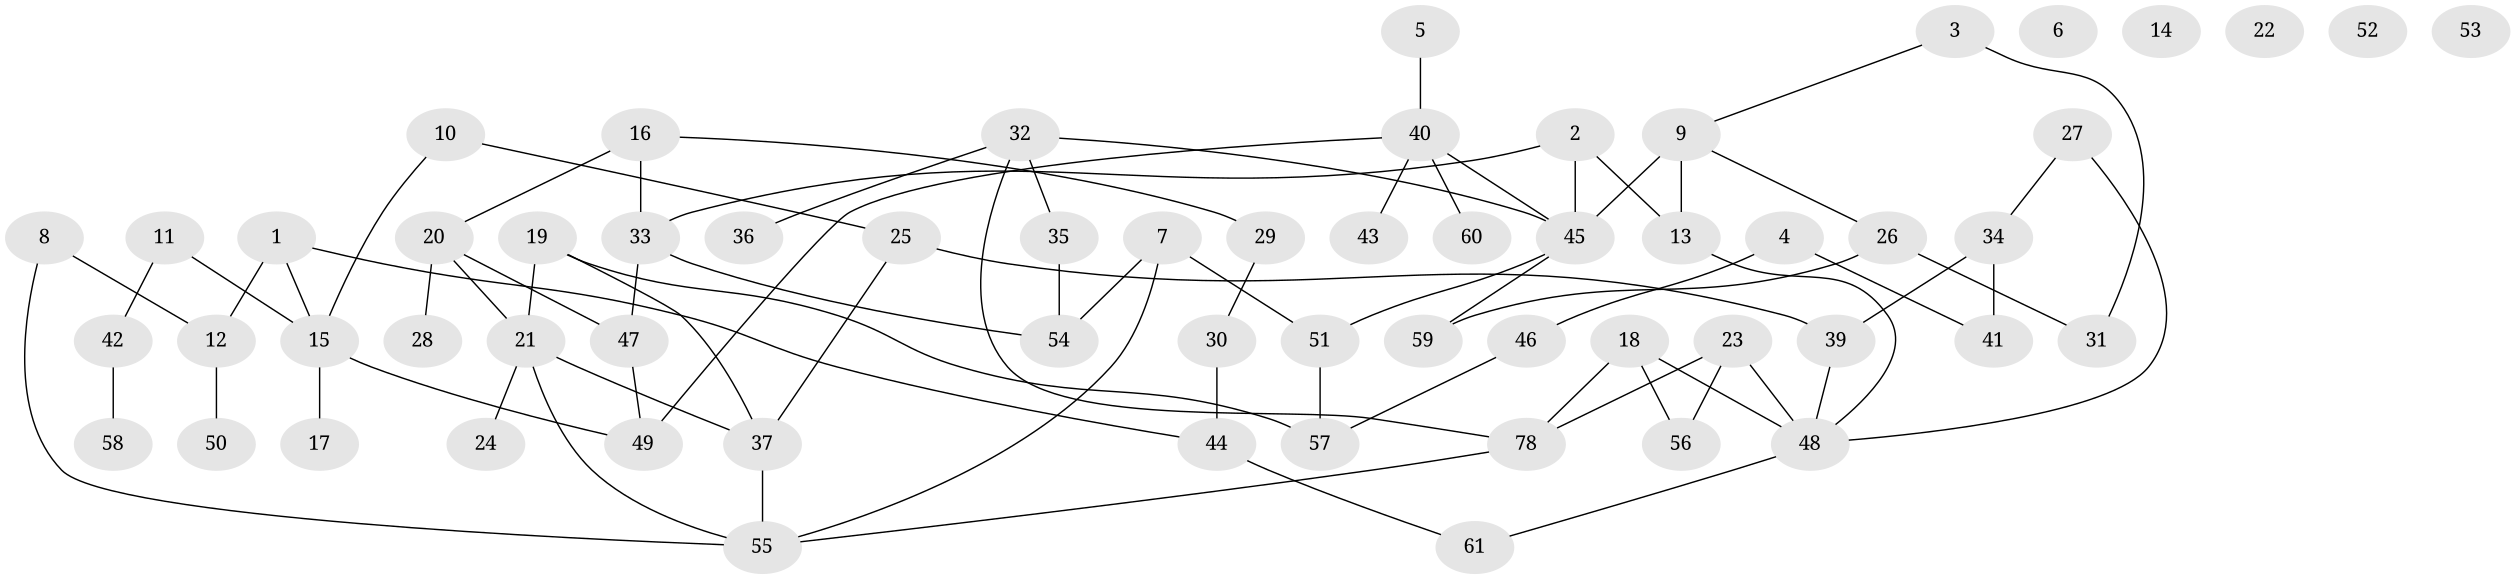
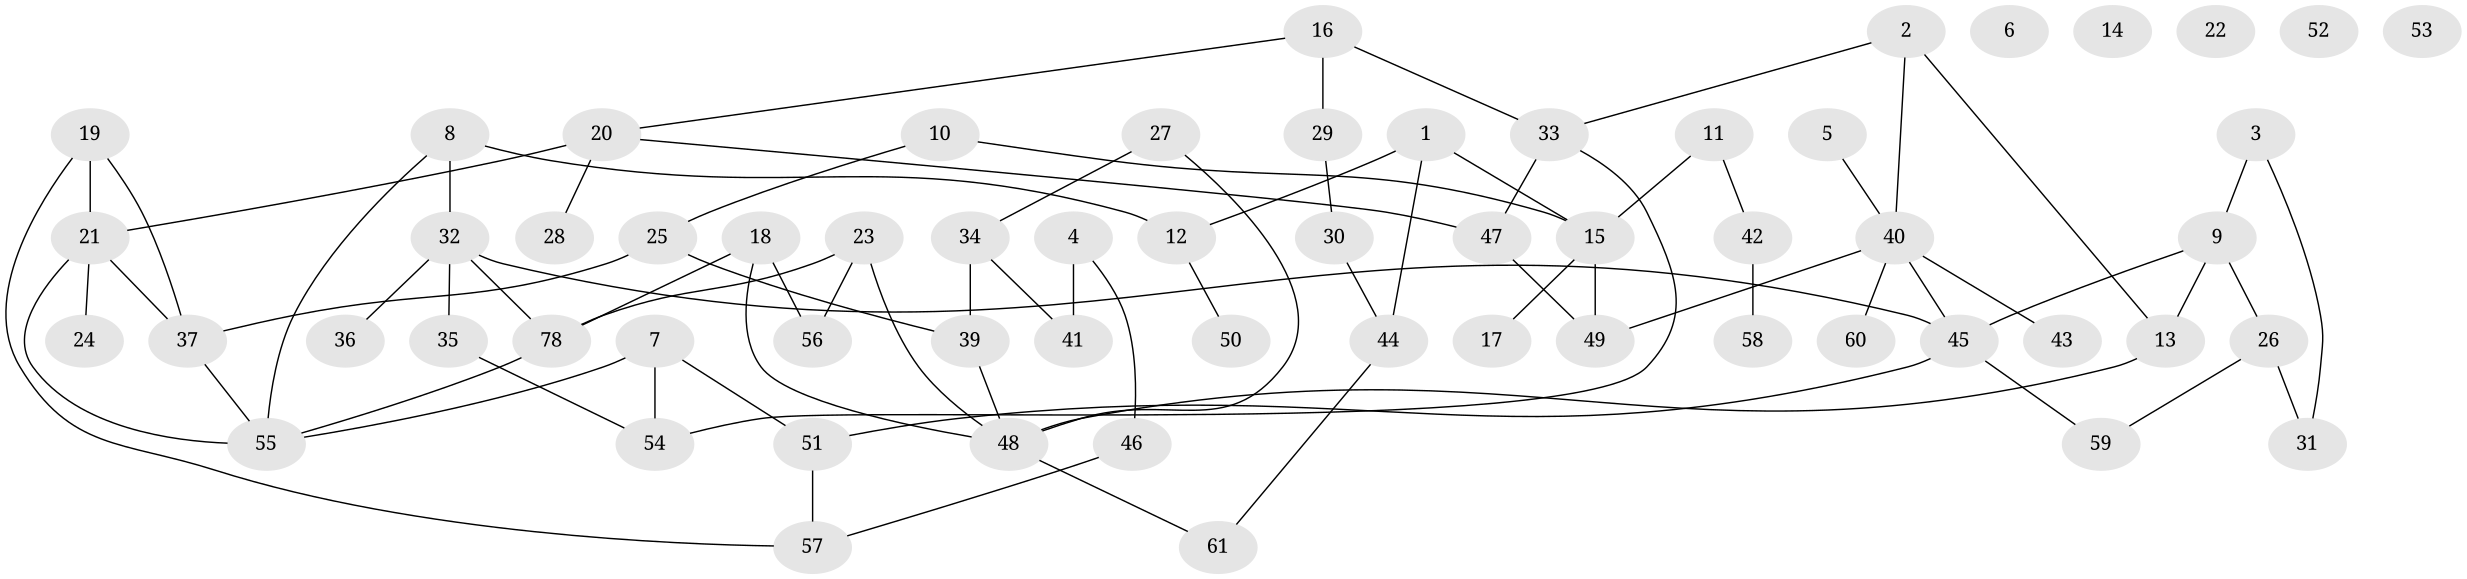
none -> (450, 186)
(1575, 186) -> (1901, 135)
